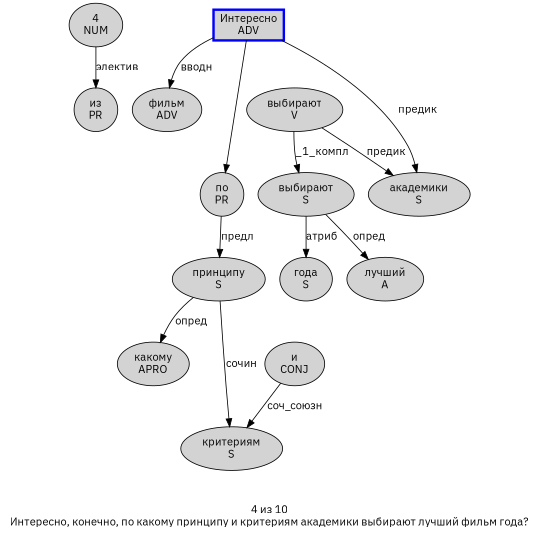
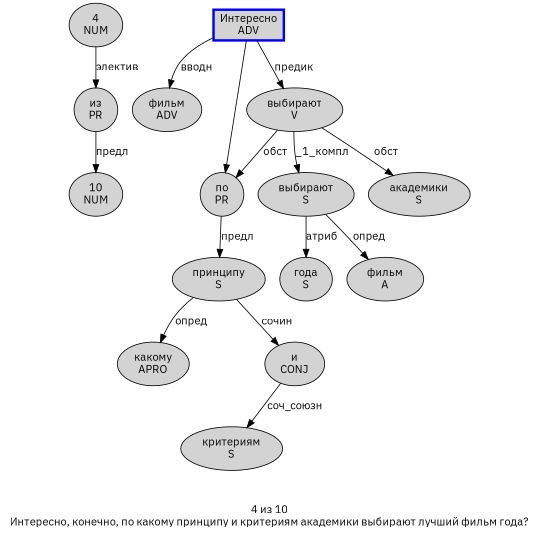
(360, 91) -> (268, 61)
none -> (260, 151)
(387, 152) -> (387, 152)
none -> (96, 194)
(385, 279) -> (385, 279)
(224, 360) -> (255, 319)
